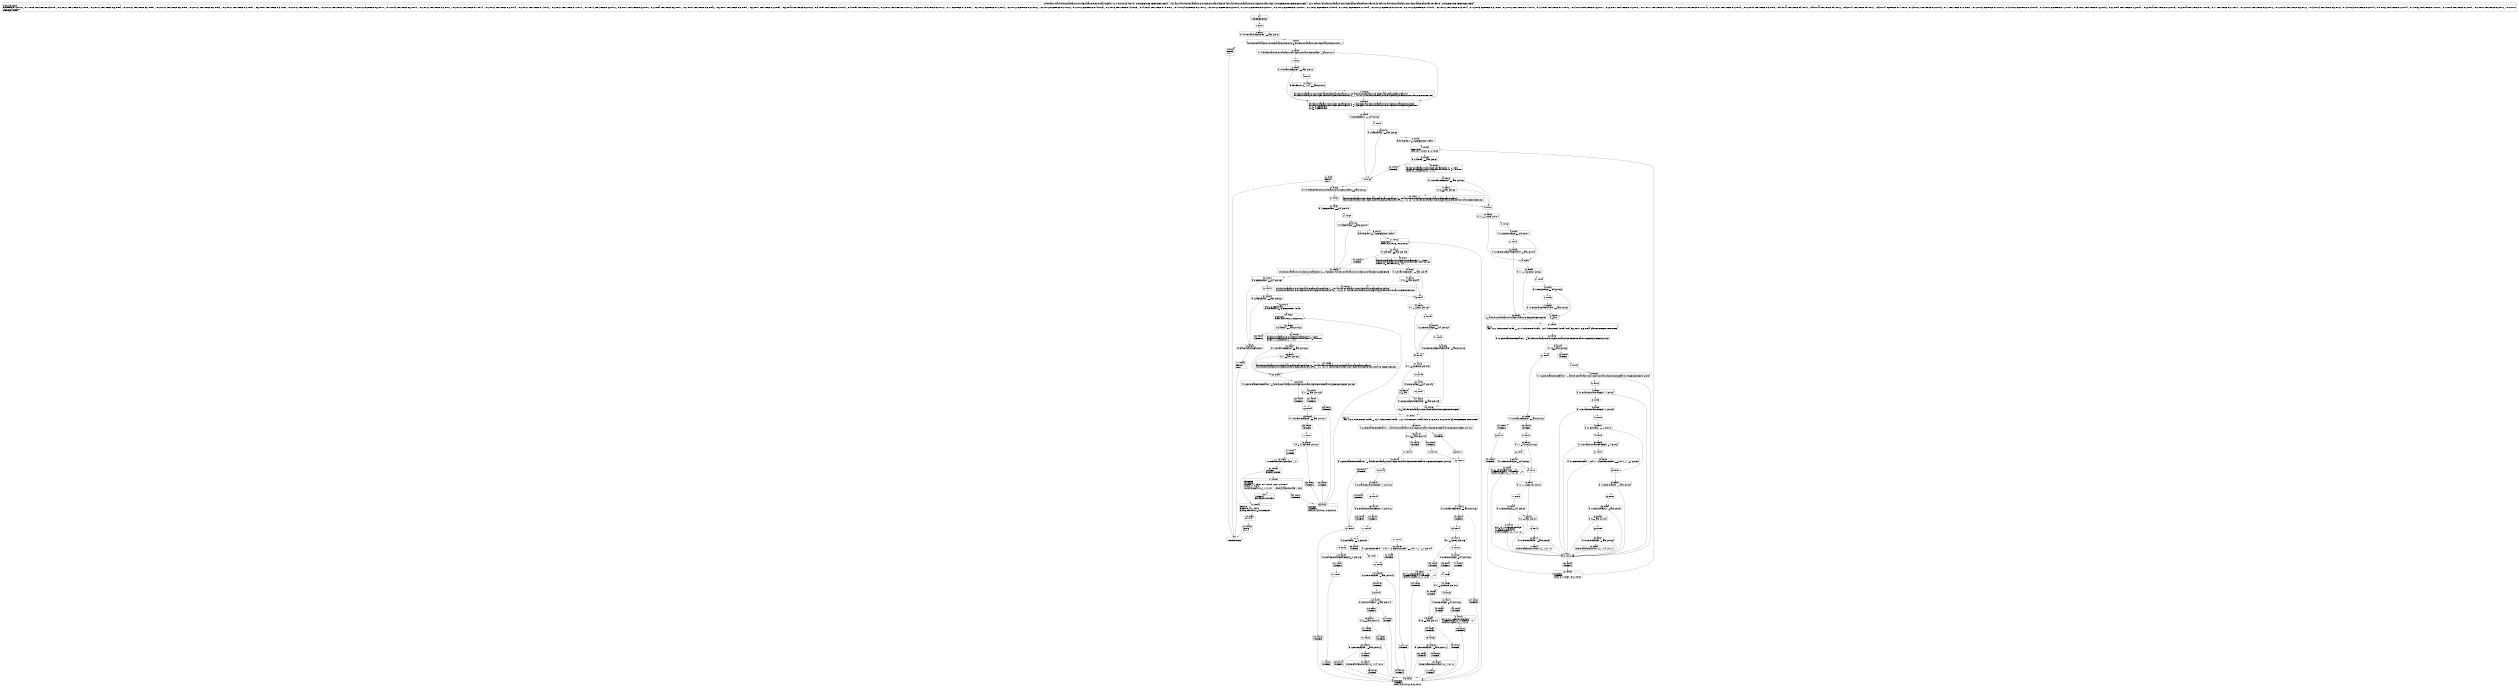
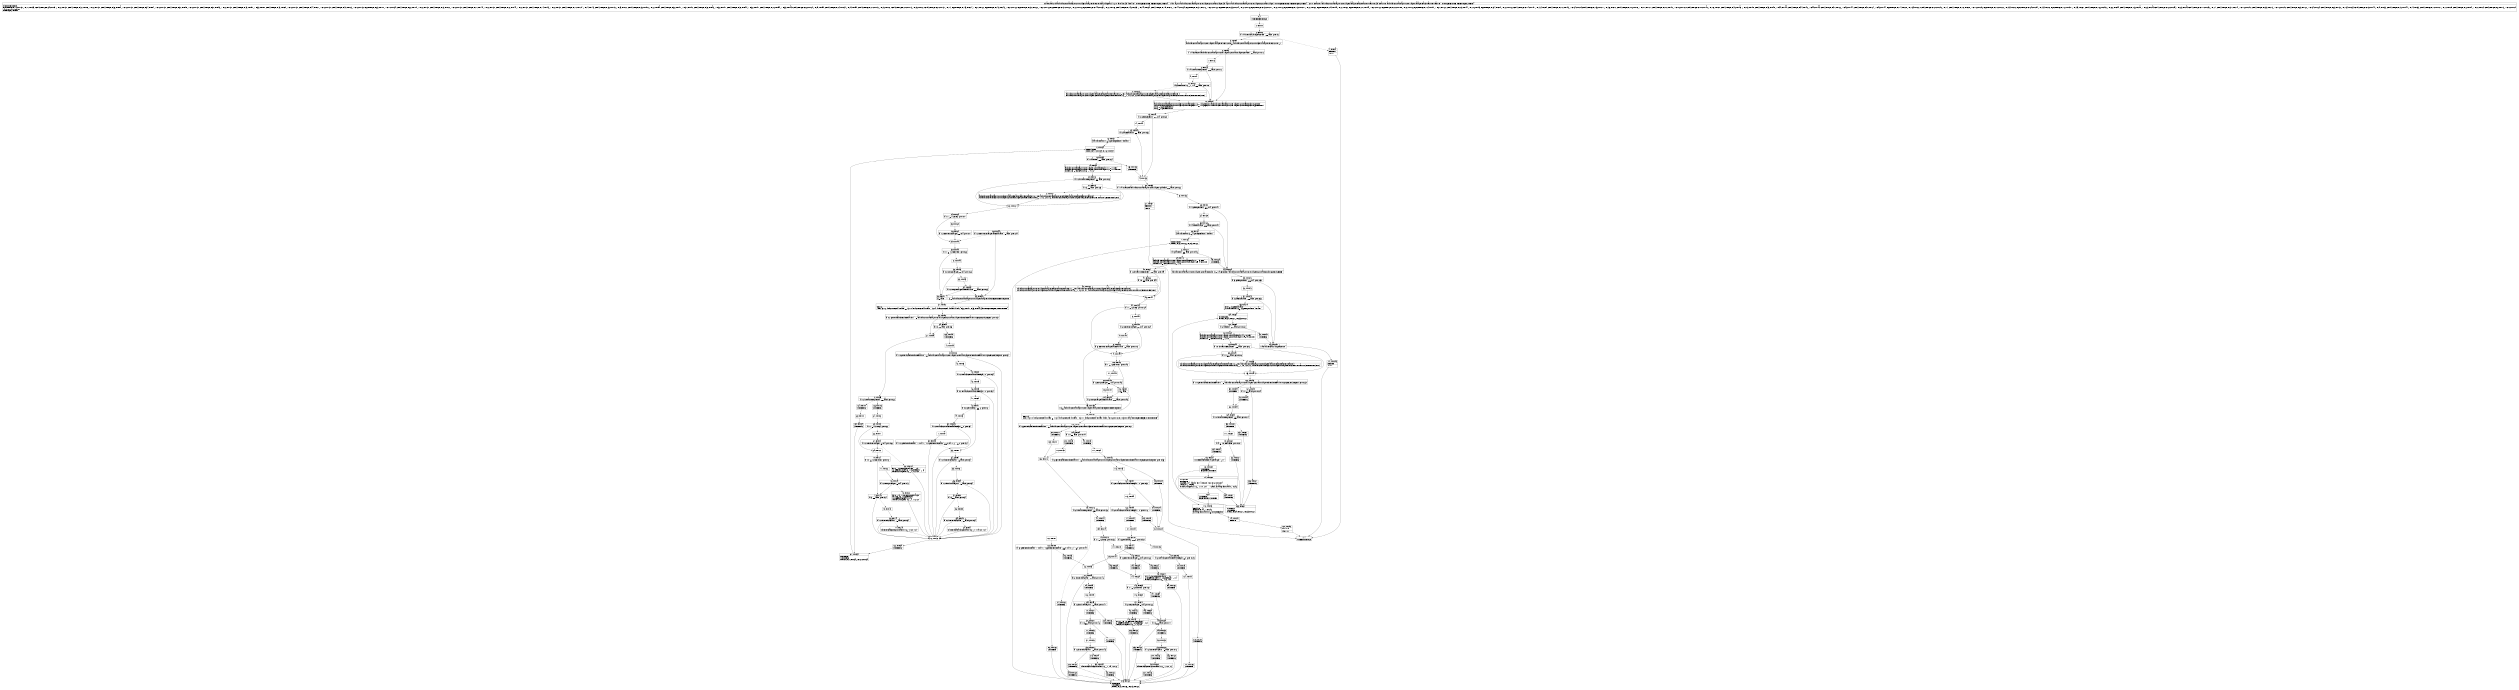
(1332, 184) -> (1149, 195)
(1513, 242) -> none
